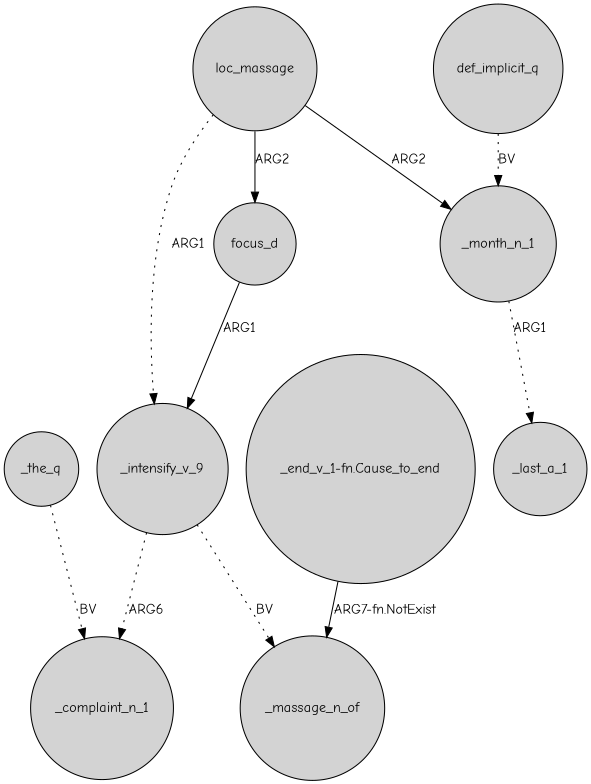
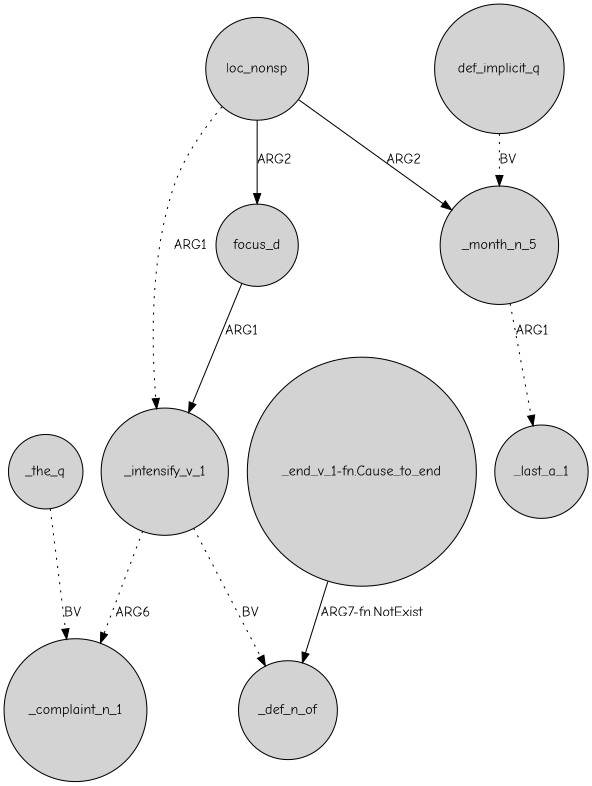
(255, 69) -> (257, 69)
(498, 244) -> (499, 245)
(163, 469) -> (165, 472)
(312, 708) -> (288, 710)
